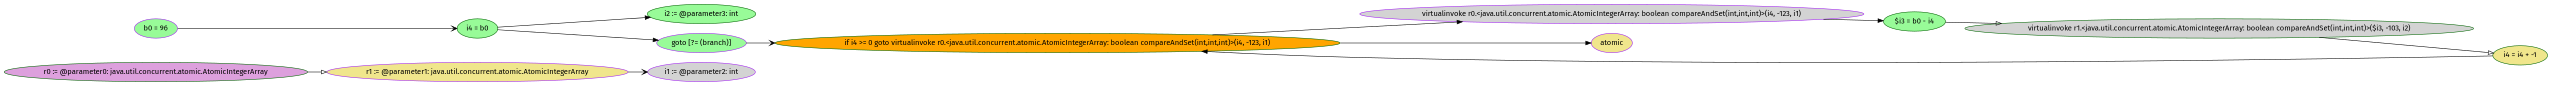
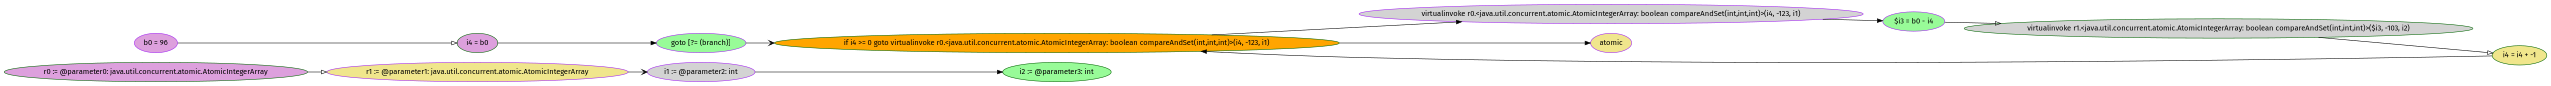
(571, 22) -> (876, 72)
(1915, 22) -> (1914, 22)
(156, 28) -> (156, 43)
(315, 28) -> (315, 43)
(477, 28) -> (477, 43)
